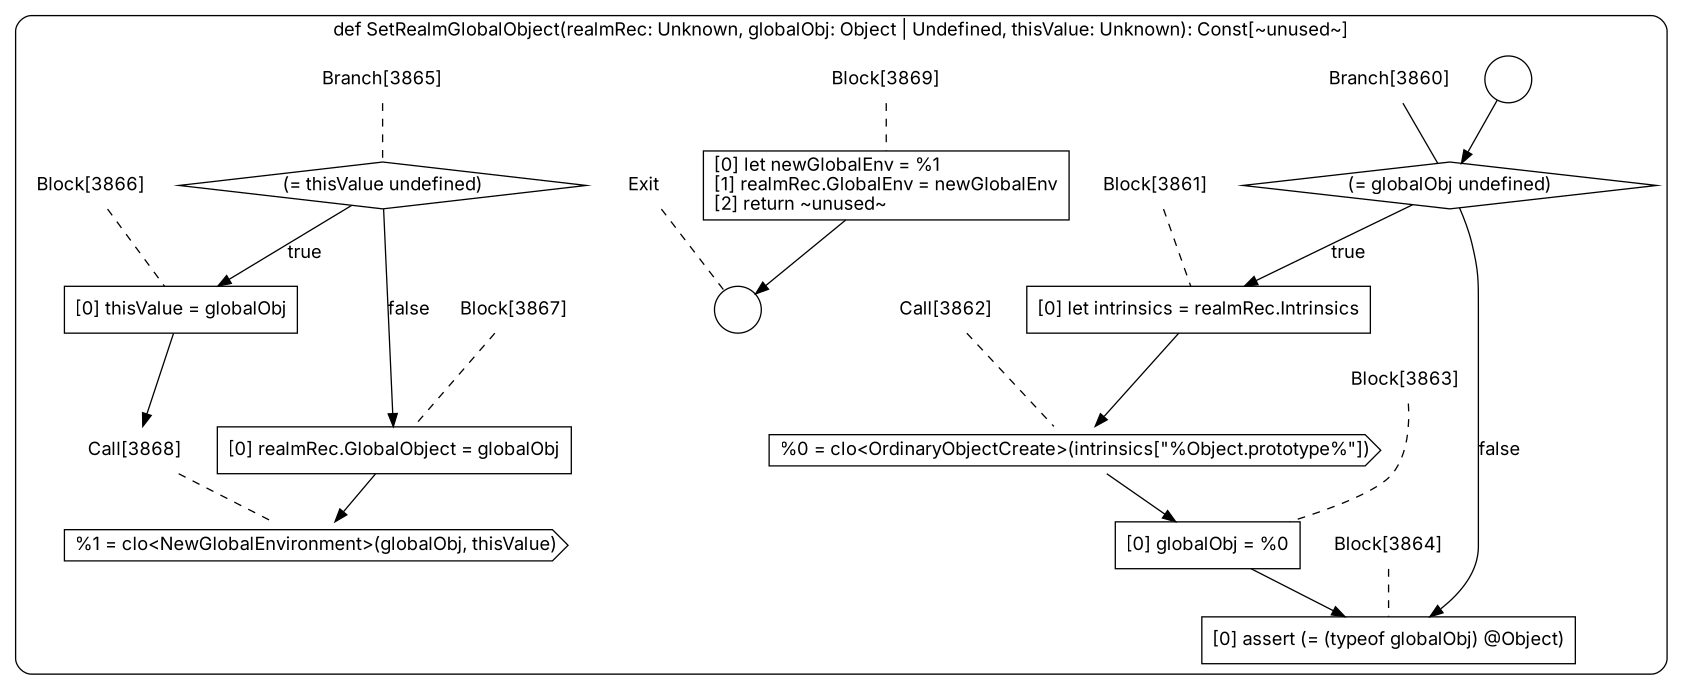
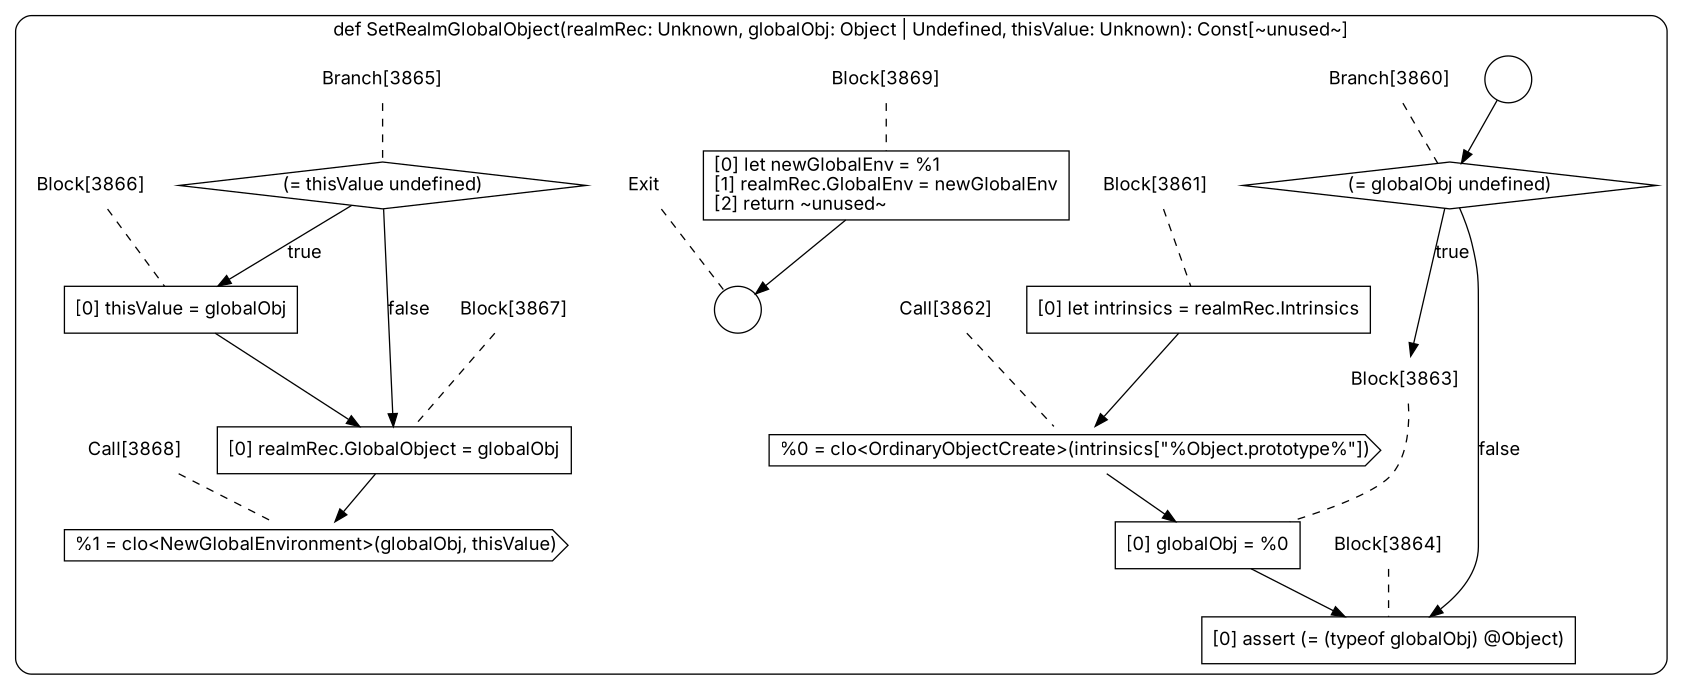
(1420, 133) -> (1420, 133)
(1334, 243) -> (1429, 276)
(160, 374) -> (282, 376)
